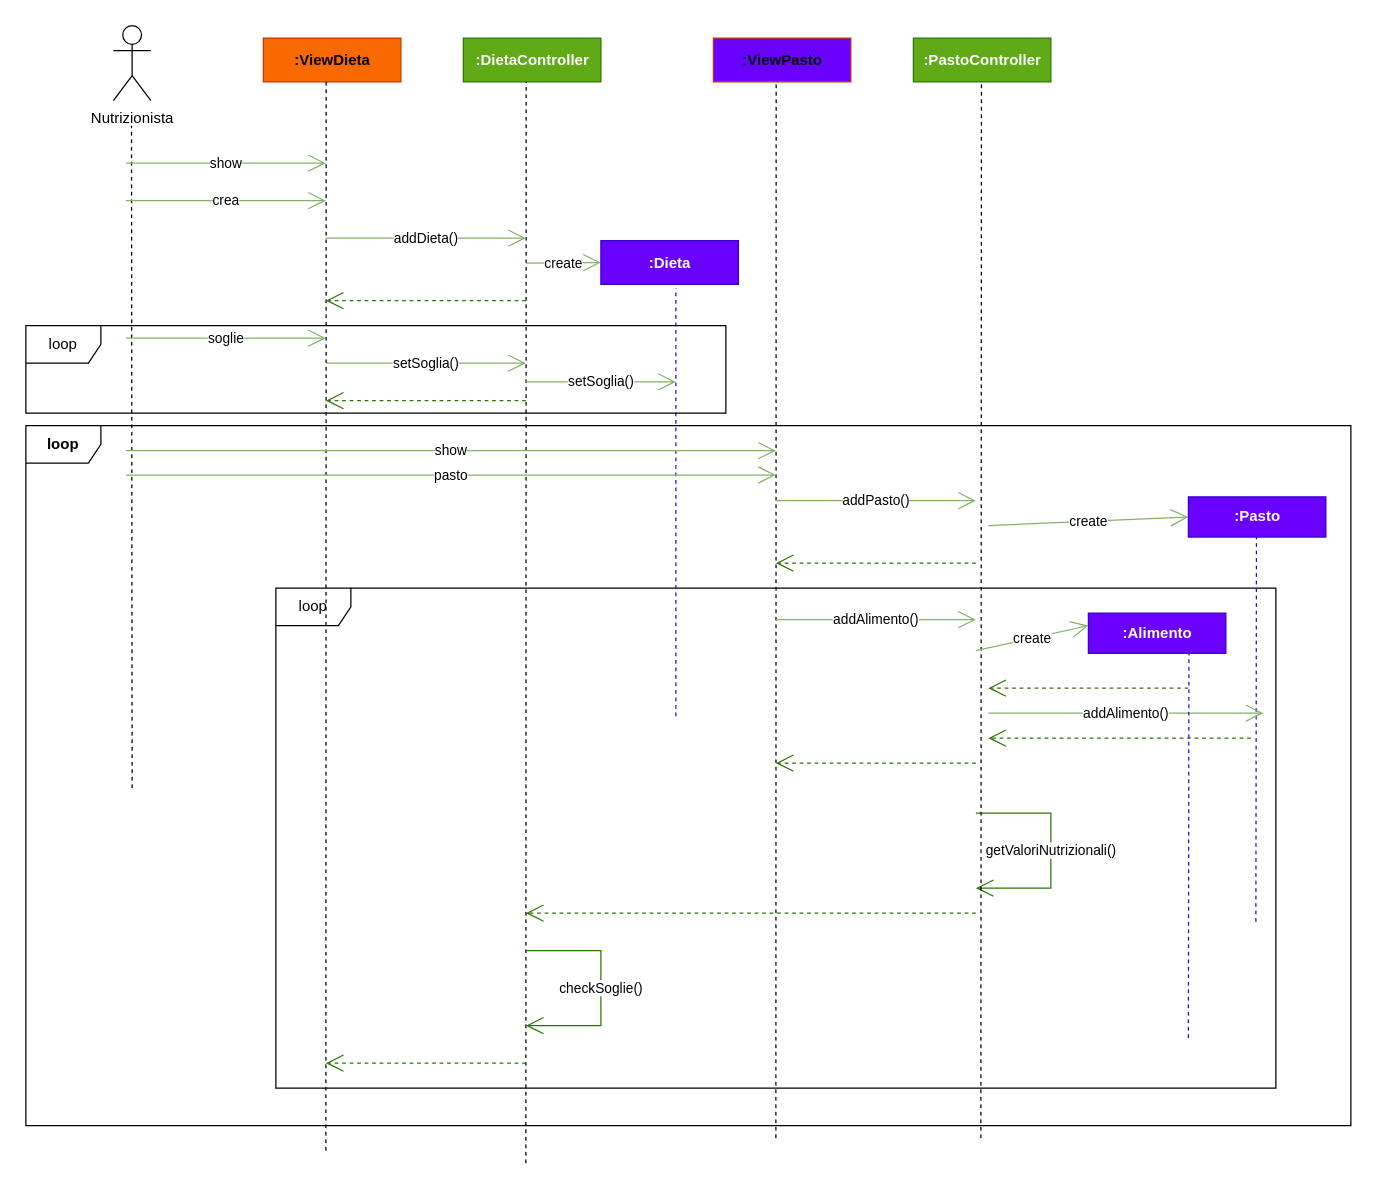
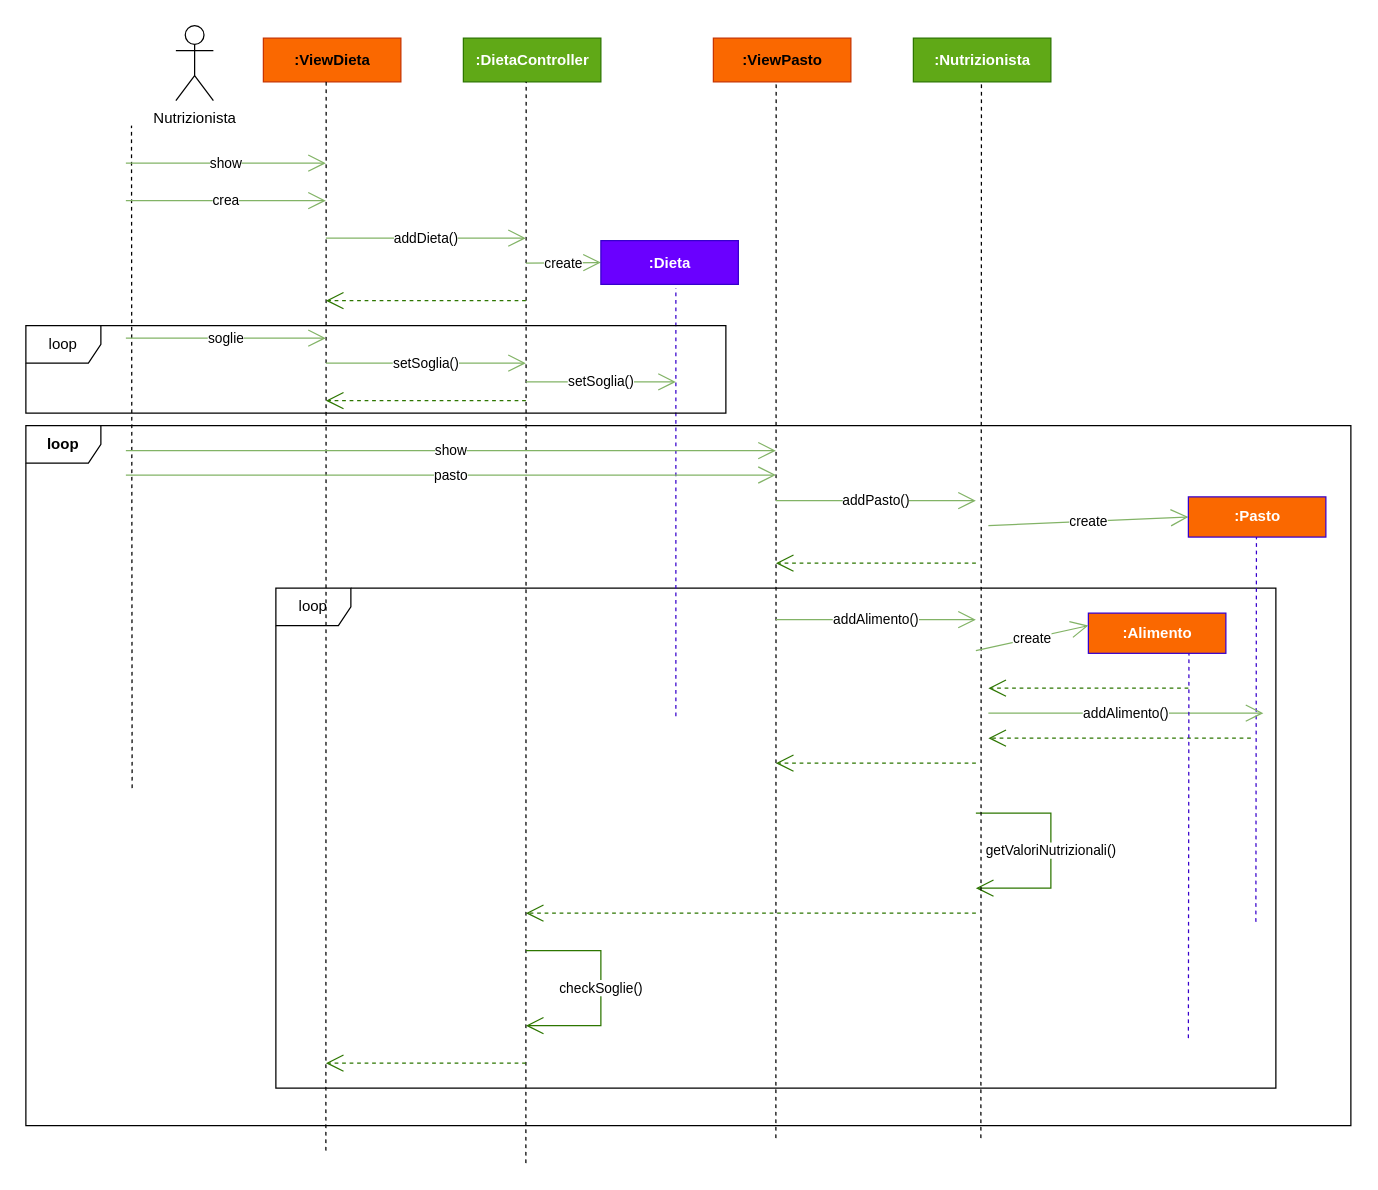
(782, 60) -> (782, 60)
(983, 61) -> (983, 61)
(132, 63) -> (194, 63)
(1257, 517) -> (1257, 517)
(1157, 633) -> (1157, 633)
